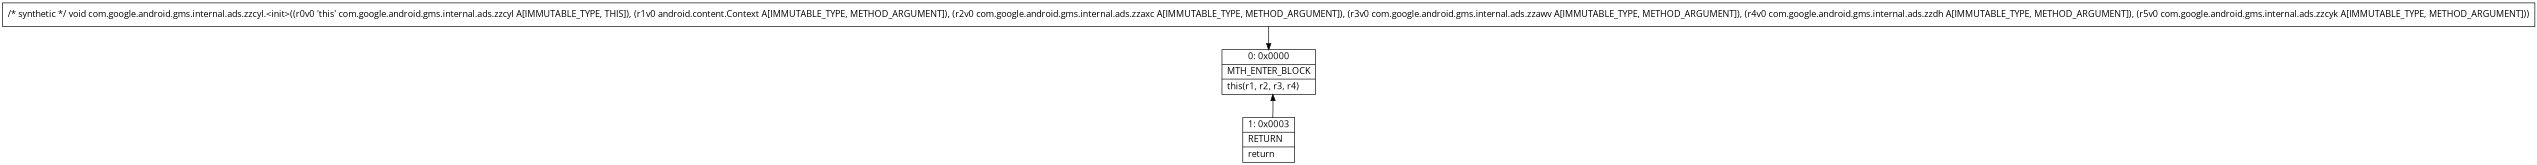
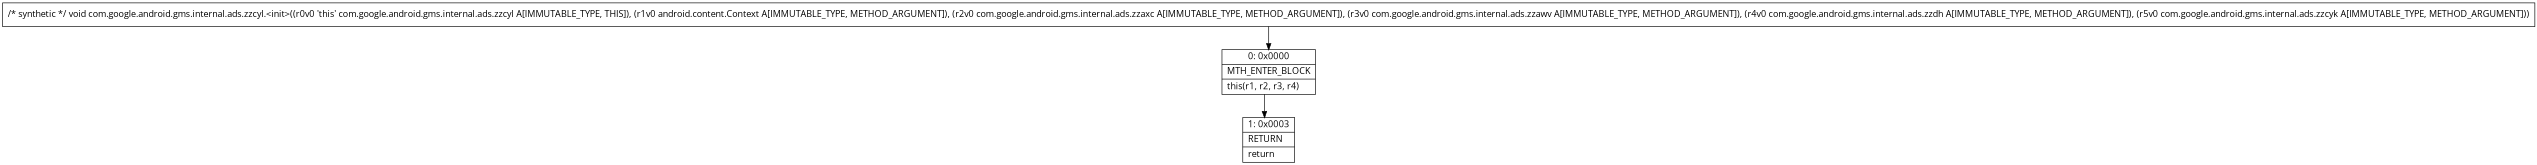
(1273, 109) -> (1264, 103)
